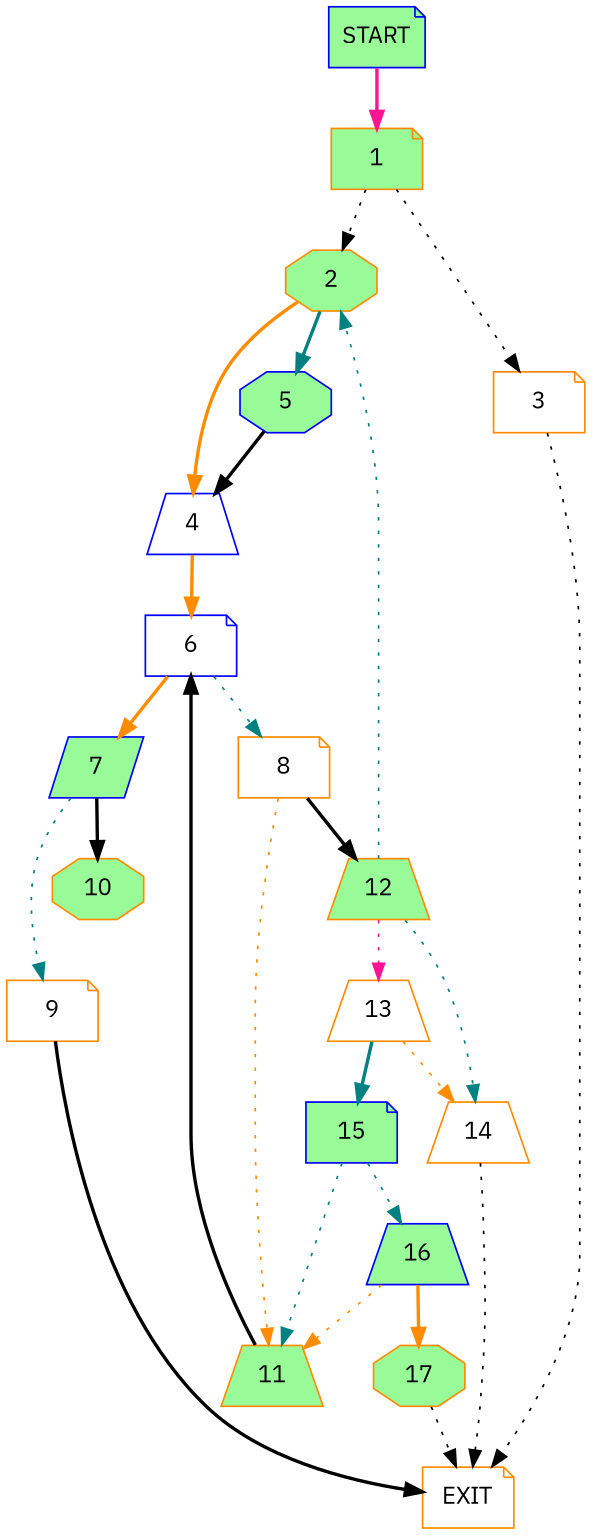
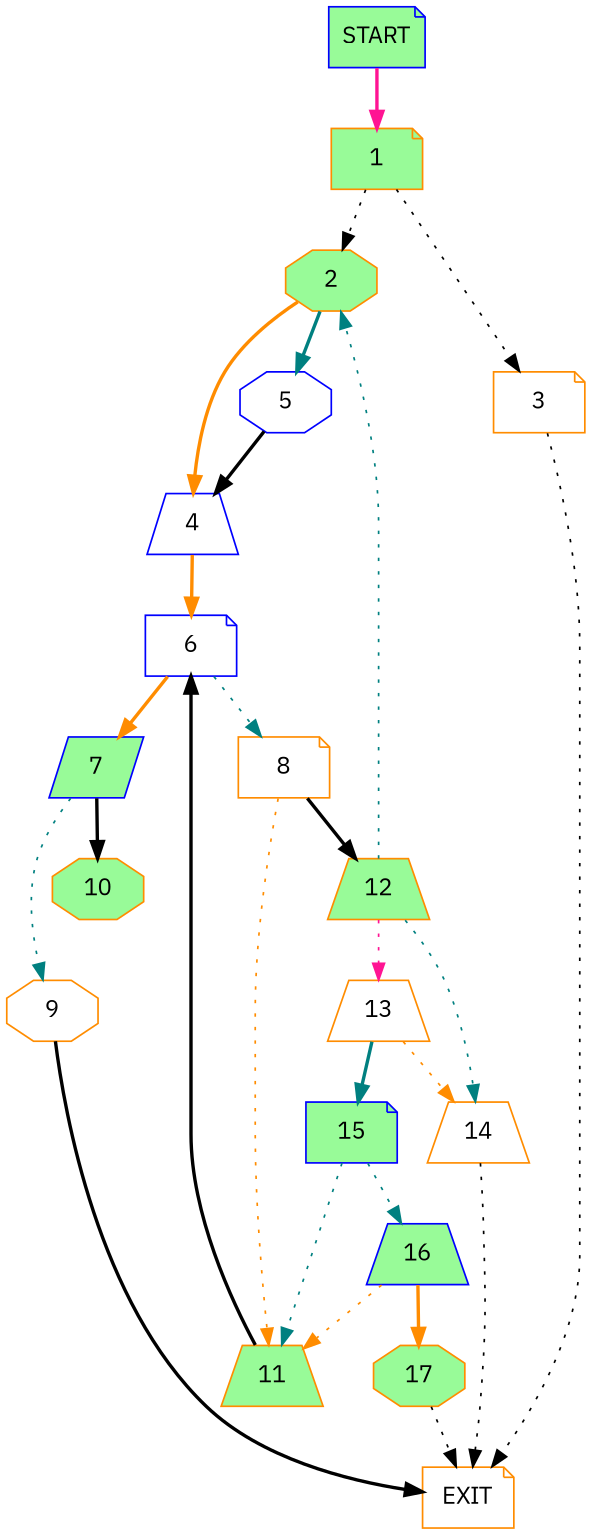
(286, 402) -> (286, 402)
(52, 1011) -> (52, 1011)
